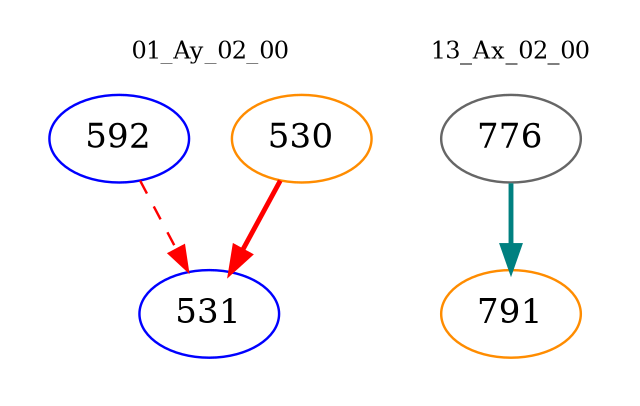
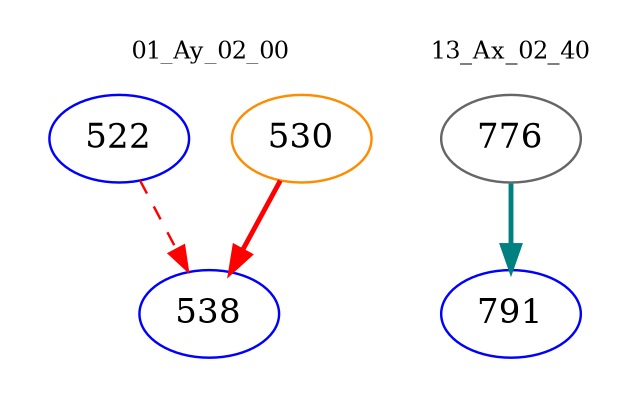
(511, 52) -> (511, 52)
(119, 139) -> (119, 139)
(209, 314) -> (209, 314)
(511, 314) -> (511, 314)
